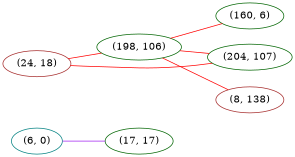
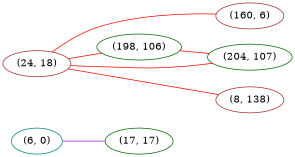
(250, 16) -> (250, 16)
(196, 31) -> (131, 19)
(195, 74) -> (143, 82)
